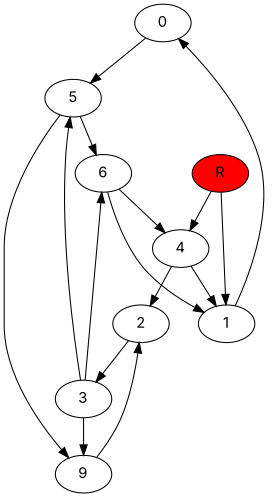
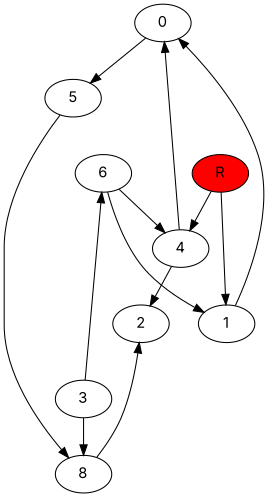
(86, 131) -> none
(66, 254) -> none
(201, 282) -> (172, 141)
(116, 357) -> none
(84, 474) -> (84, 474)
